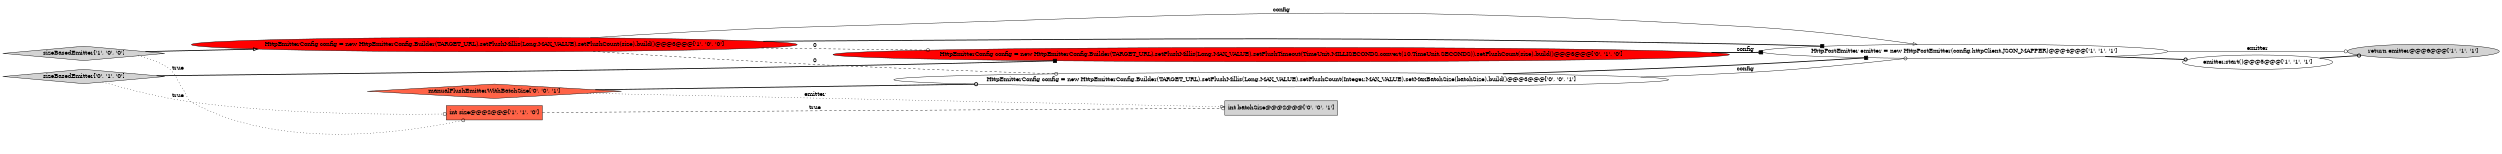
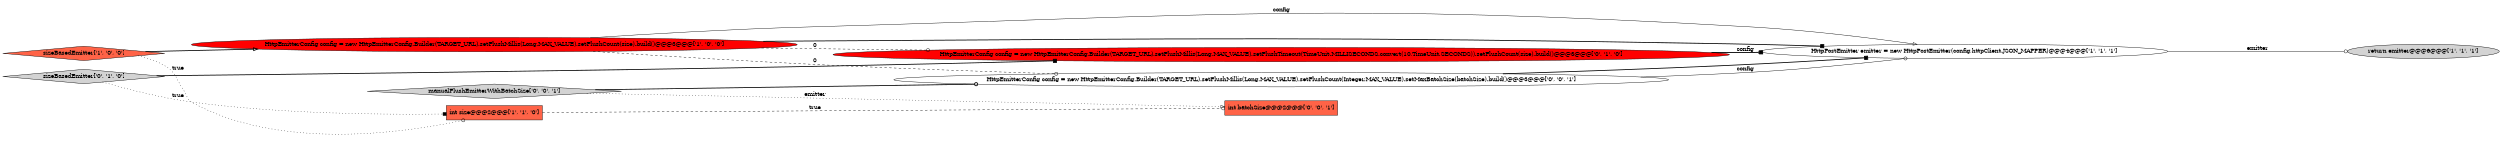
(84, 53) -> (84, 53)
(2258, 62) -> none
(494, 91) -> (494, 91)
(1281, 108) -> (1281, 108)
(272, 110) -> (272, 110)
